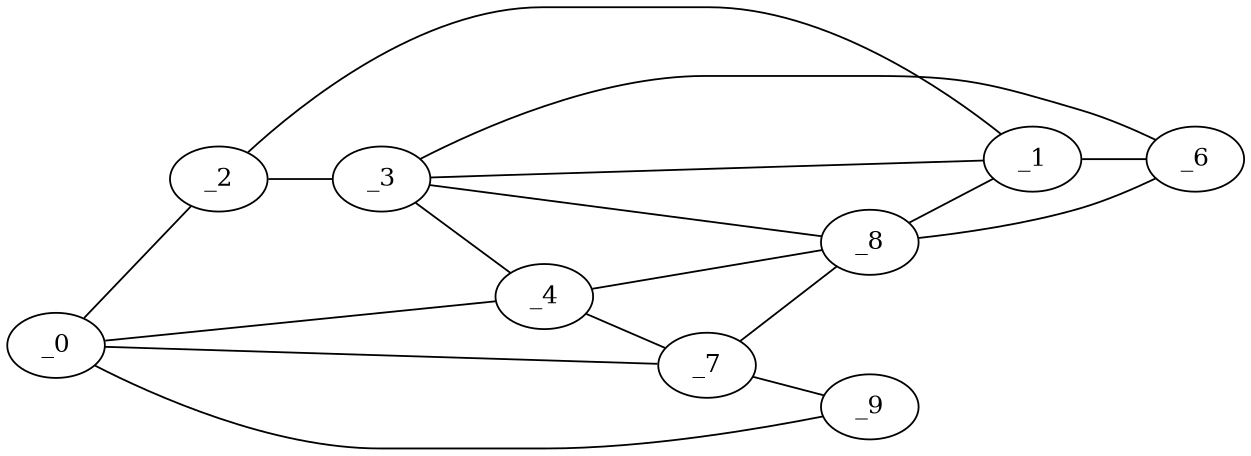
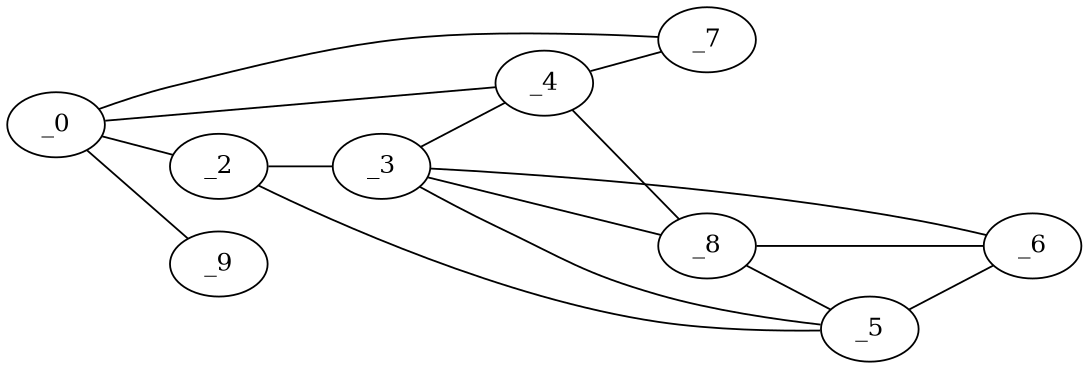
(1033, 159) -> (870, 329)
(788, 304) -> none
(789, 386) -> none
